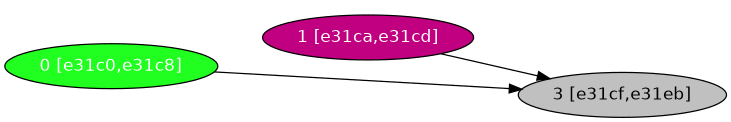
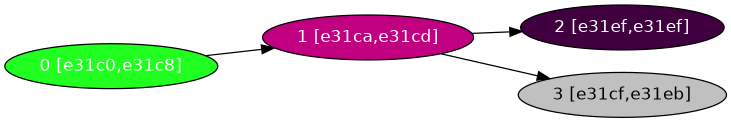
none -> (622, 27)
(362, 80) -> (233, 53)
